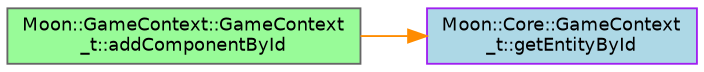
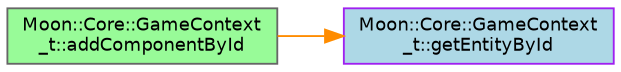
(184, 36) -> (142, 36)
